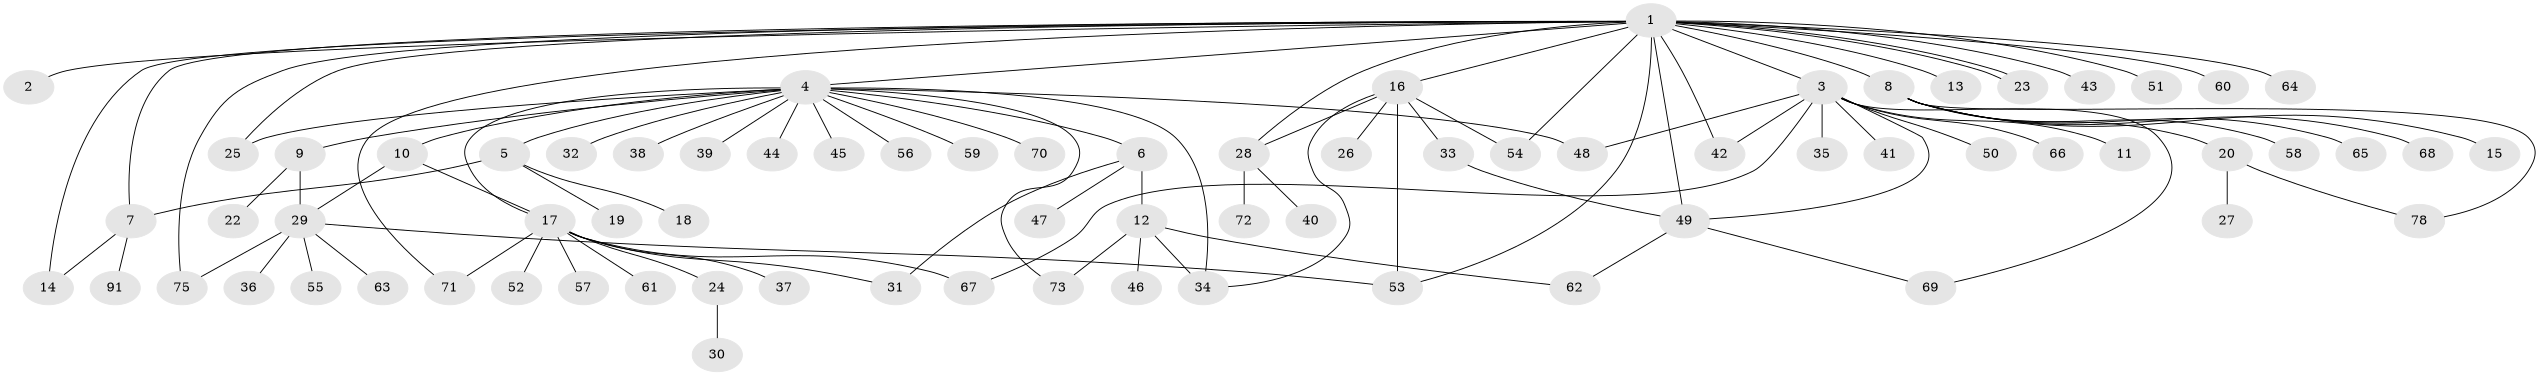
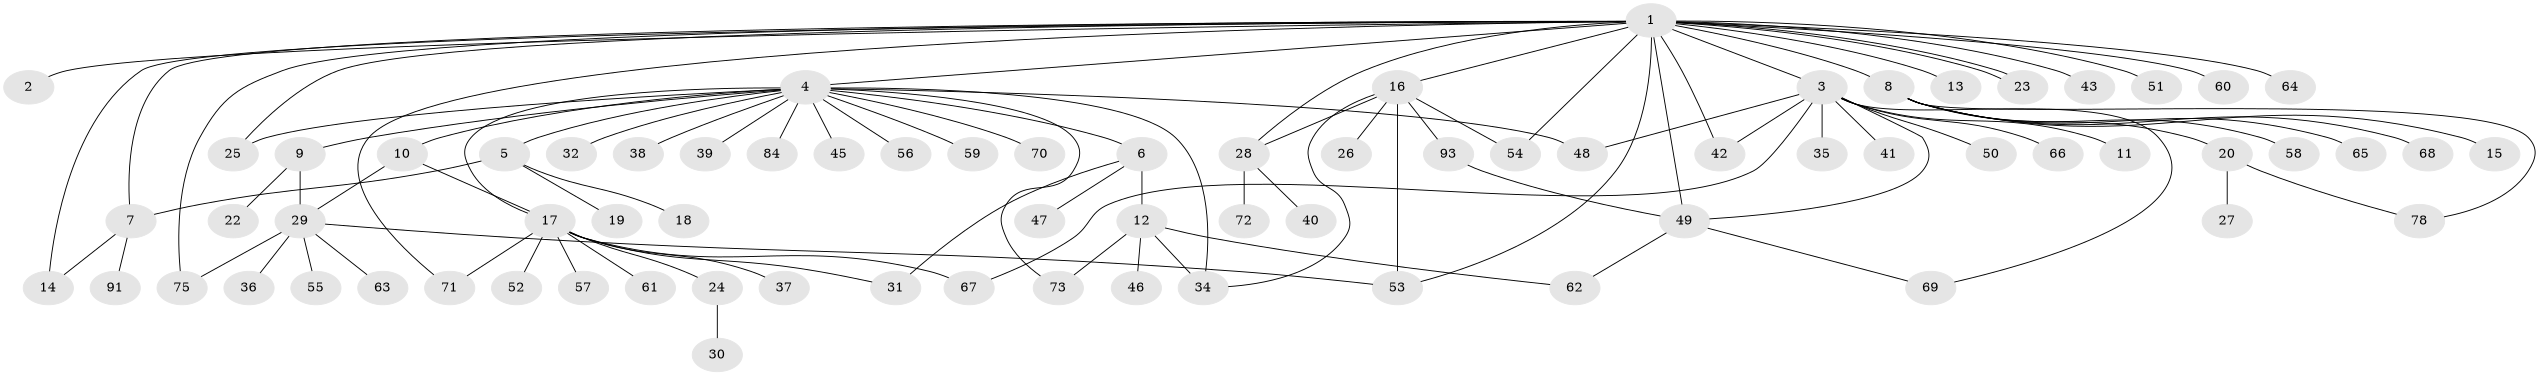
(772, 154) -> (772, 154)
(1449, 154) -> (1449, 154)
